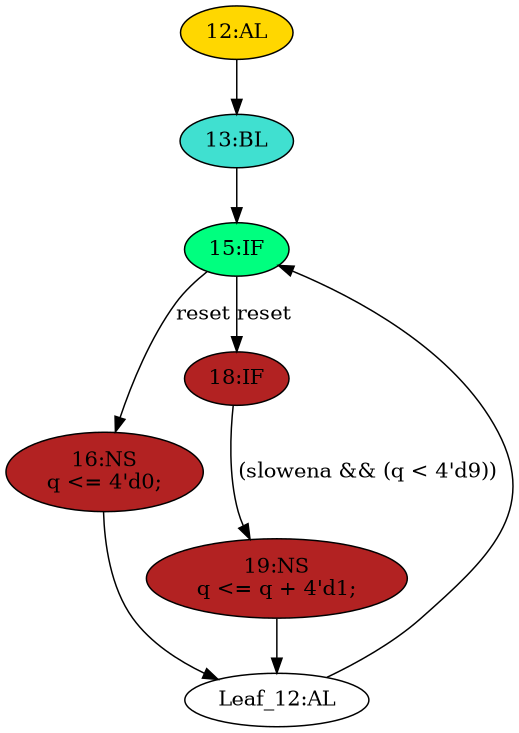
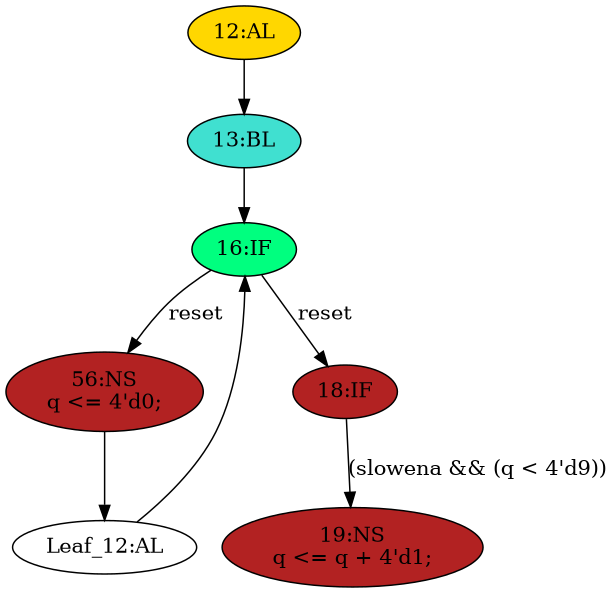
(237, 249) -> (244, 249)
(105, 472) -> (105, 392)
(277, 638) -> none
